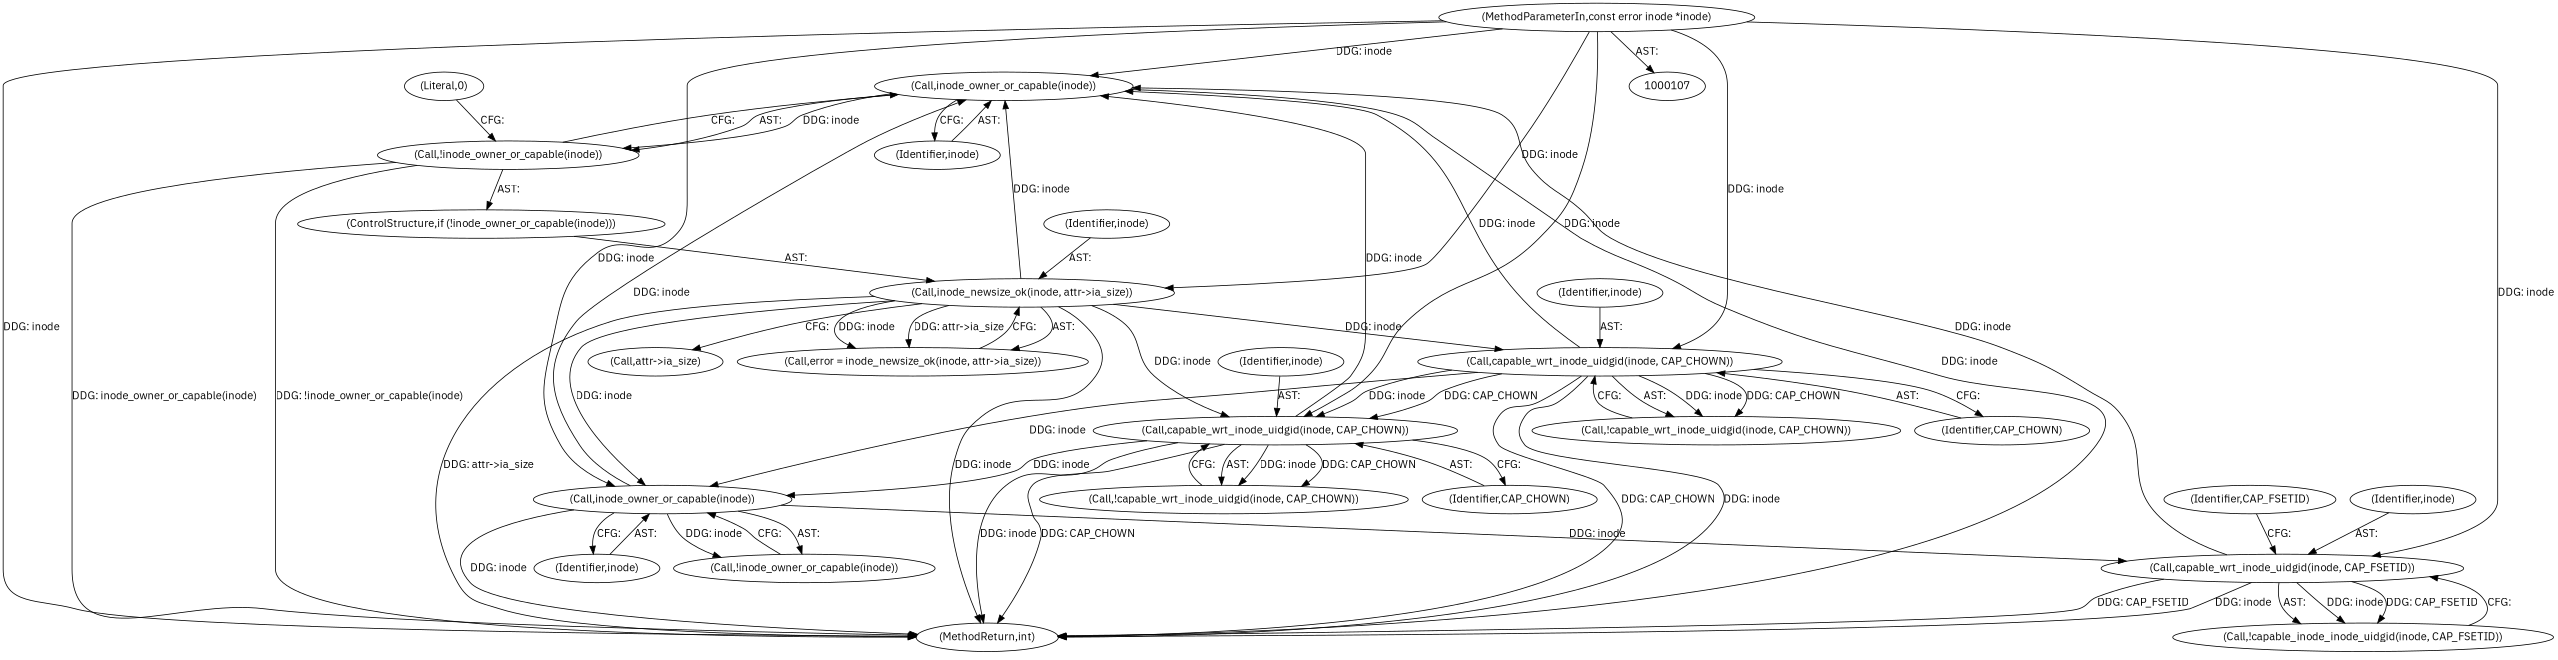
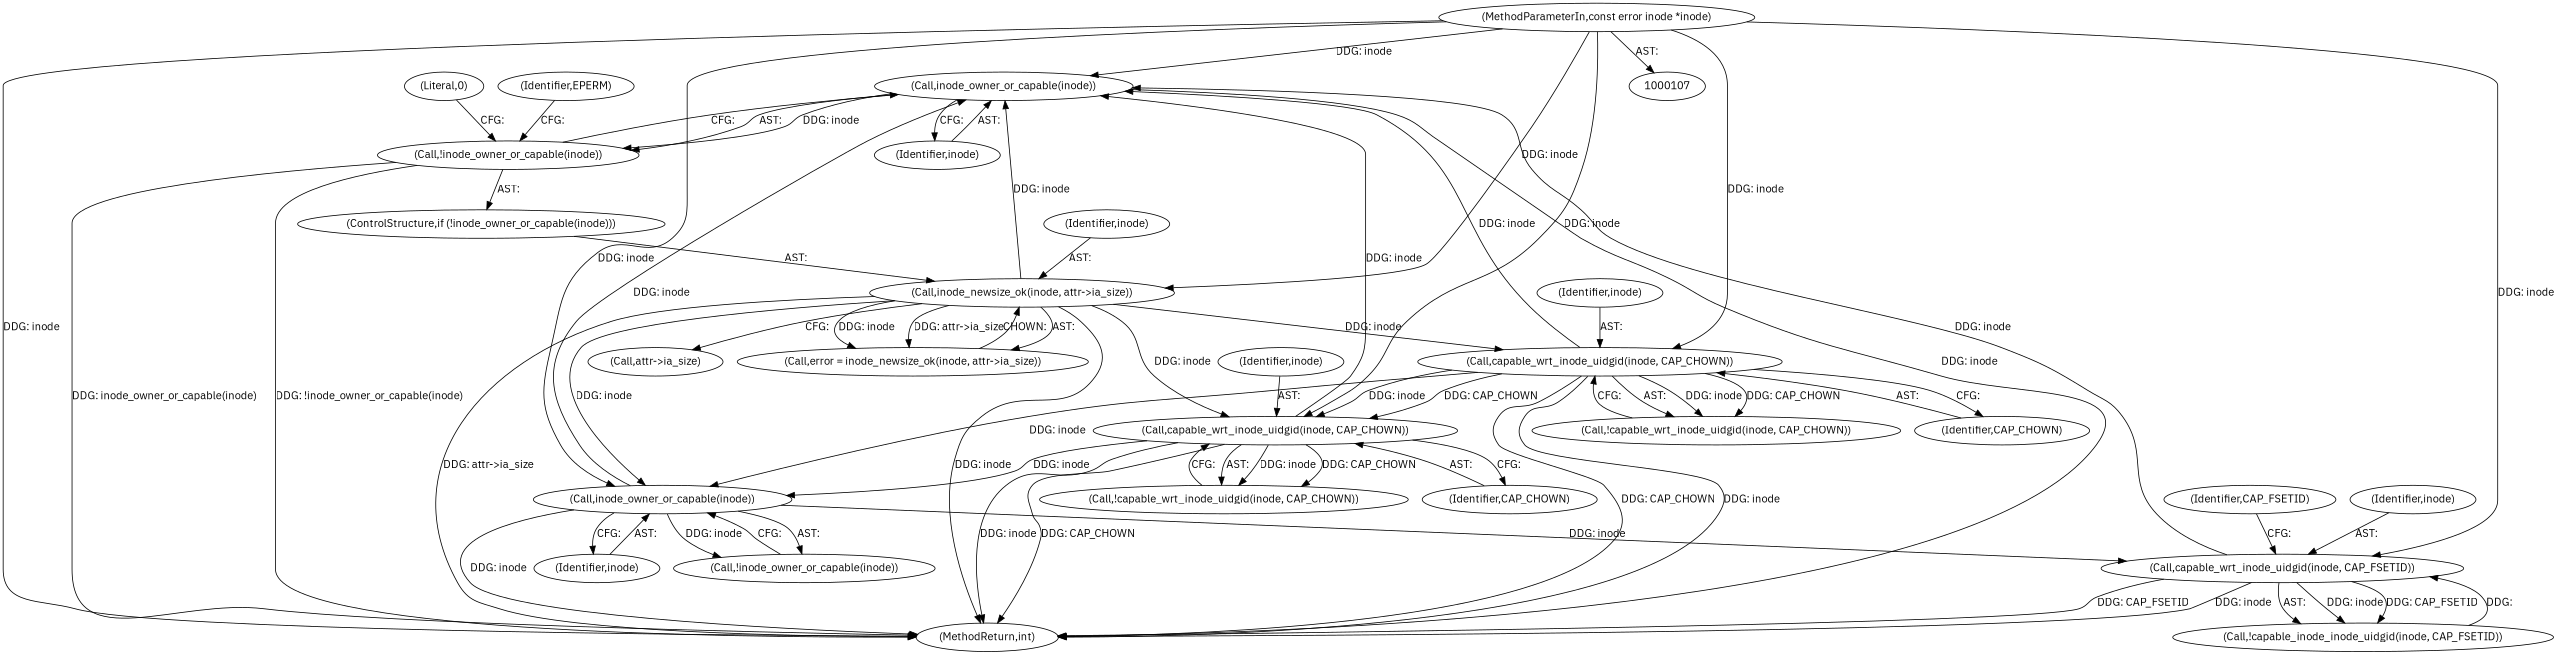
none -> (566, 86)
(1026, 327) -> (1026, 327)
(2501, 603) -> (2501, 603)
